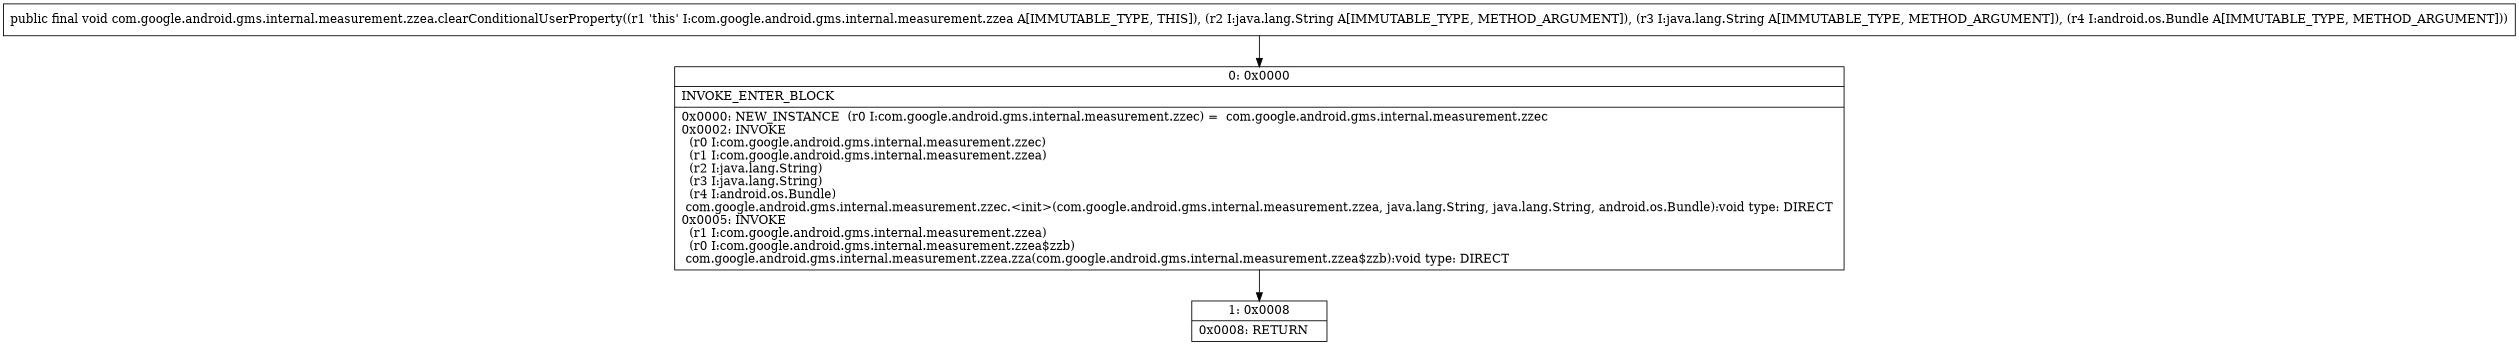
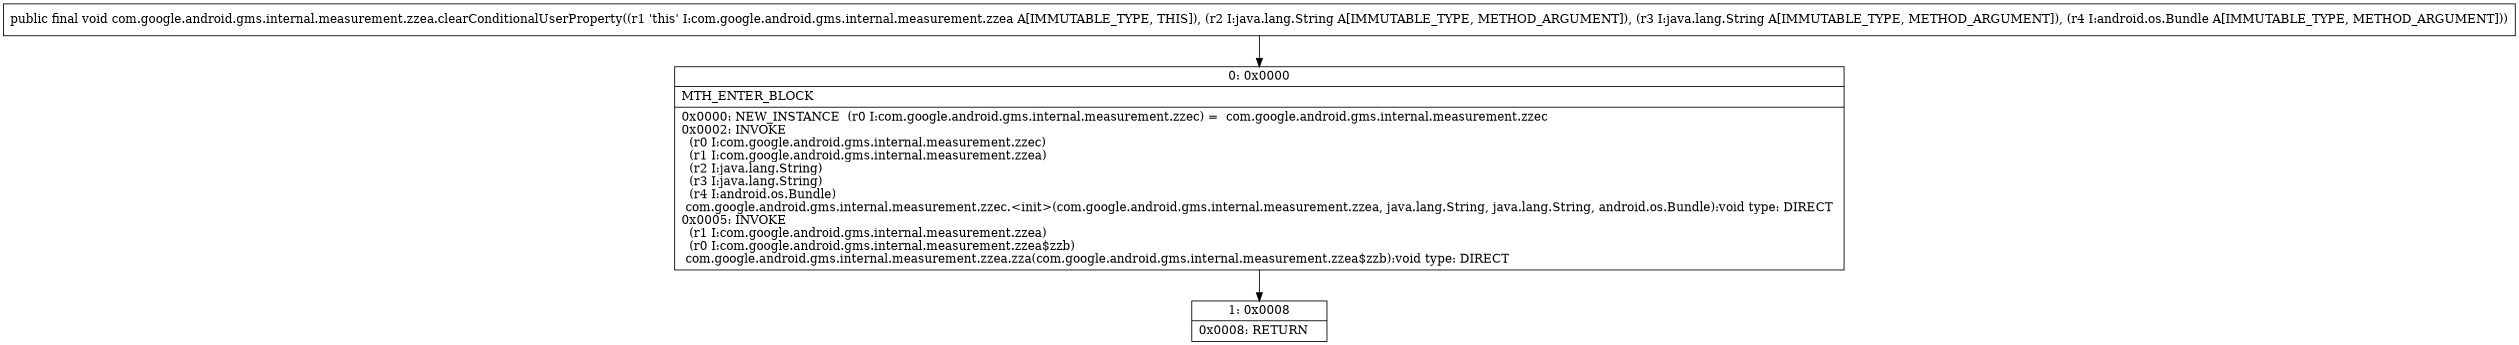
(758, 96) -> (748, 96)
